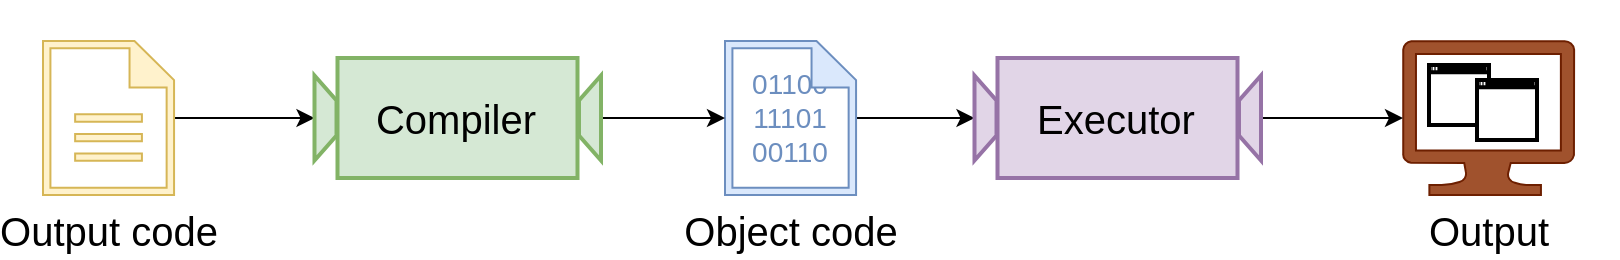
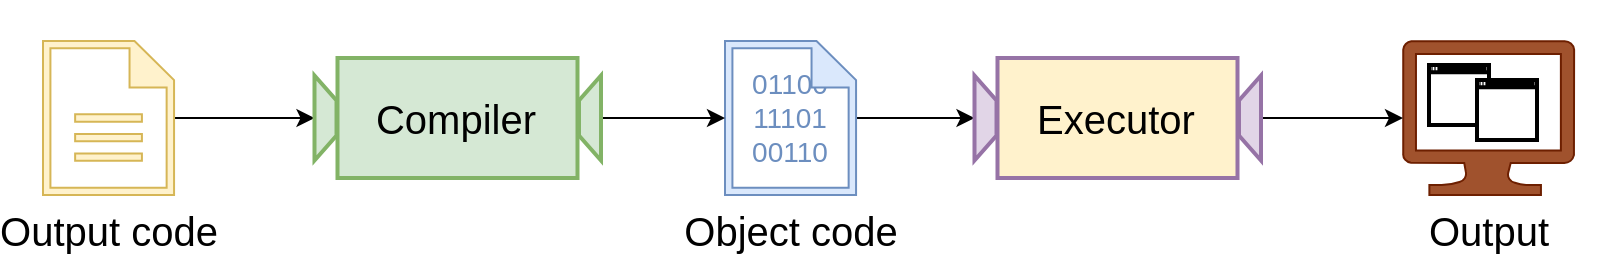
(1118, 118) -> (1118, 118)
